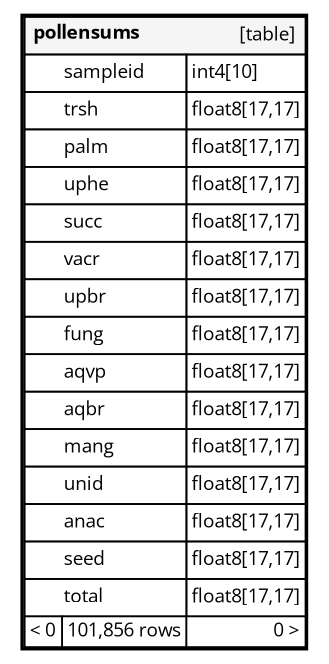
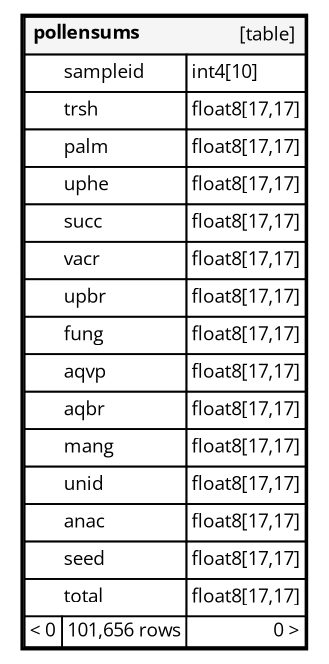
(124, 631) -> (124, 631)
